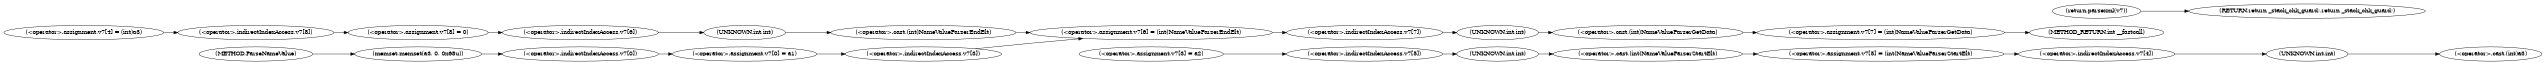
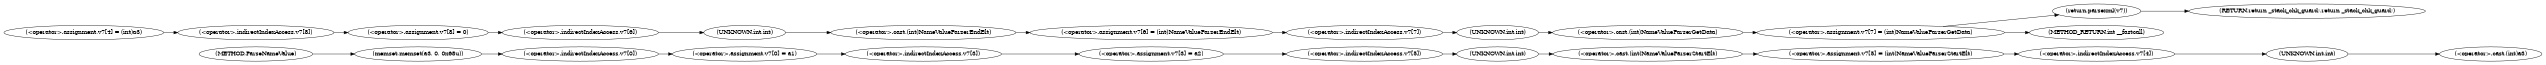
none -> (1999, 21)
(1027, 44) -> (1038, 54)
